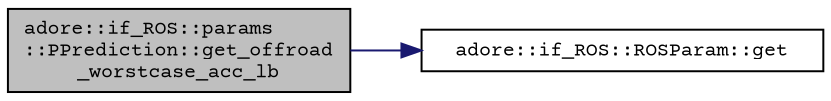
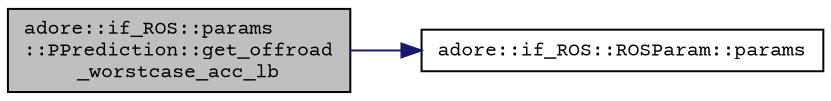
(622, 50) -> (622, 50)
